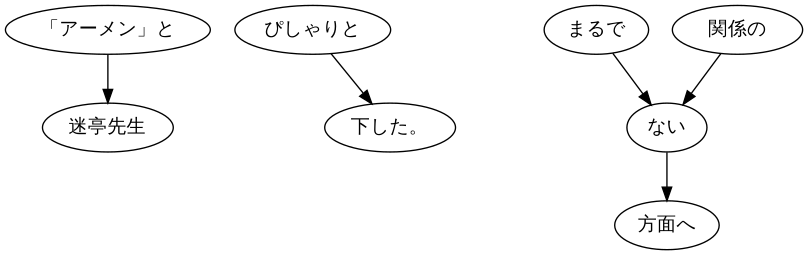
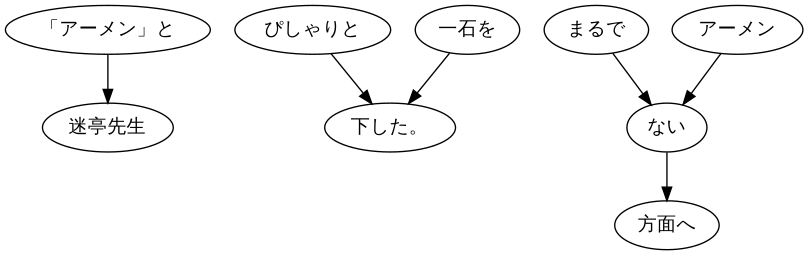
none -> (467, 30)
(737, 30) -> (737, 30)
